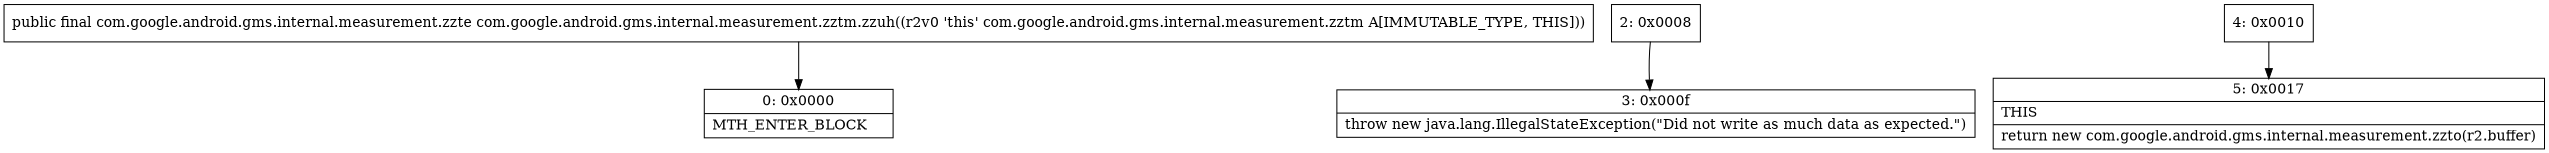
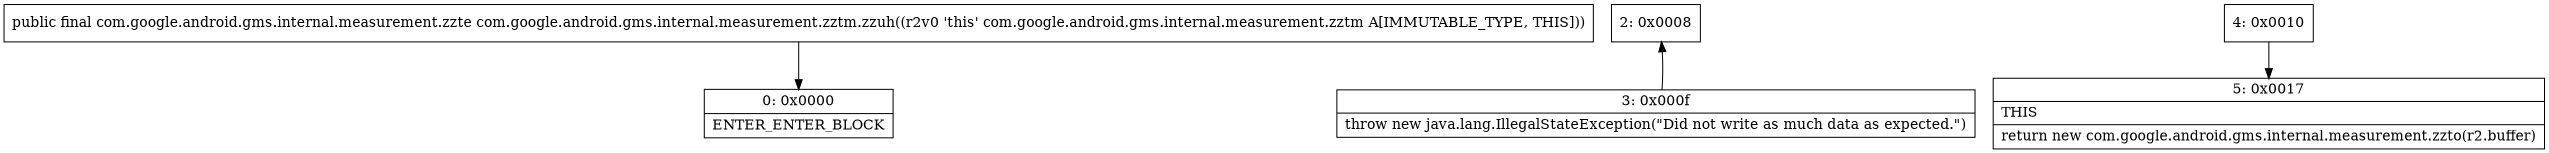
(1649, 61) -> (1663, 71)
(790, 125) -> (799, 125)
